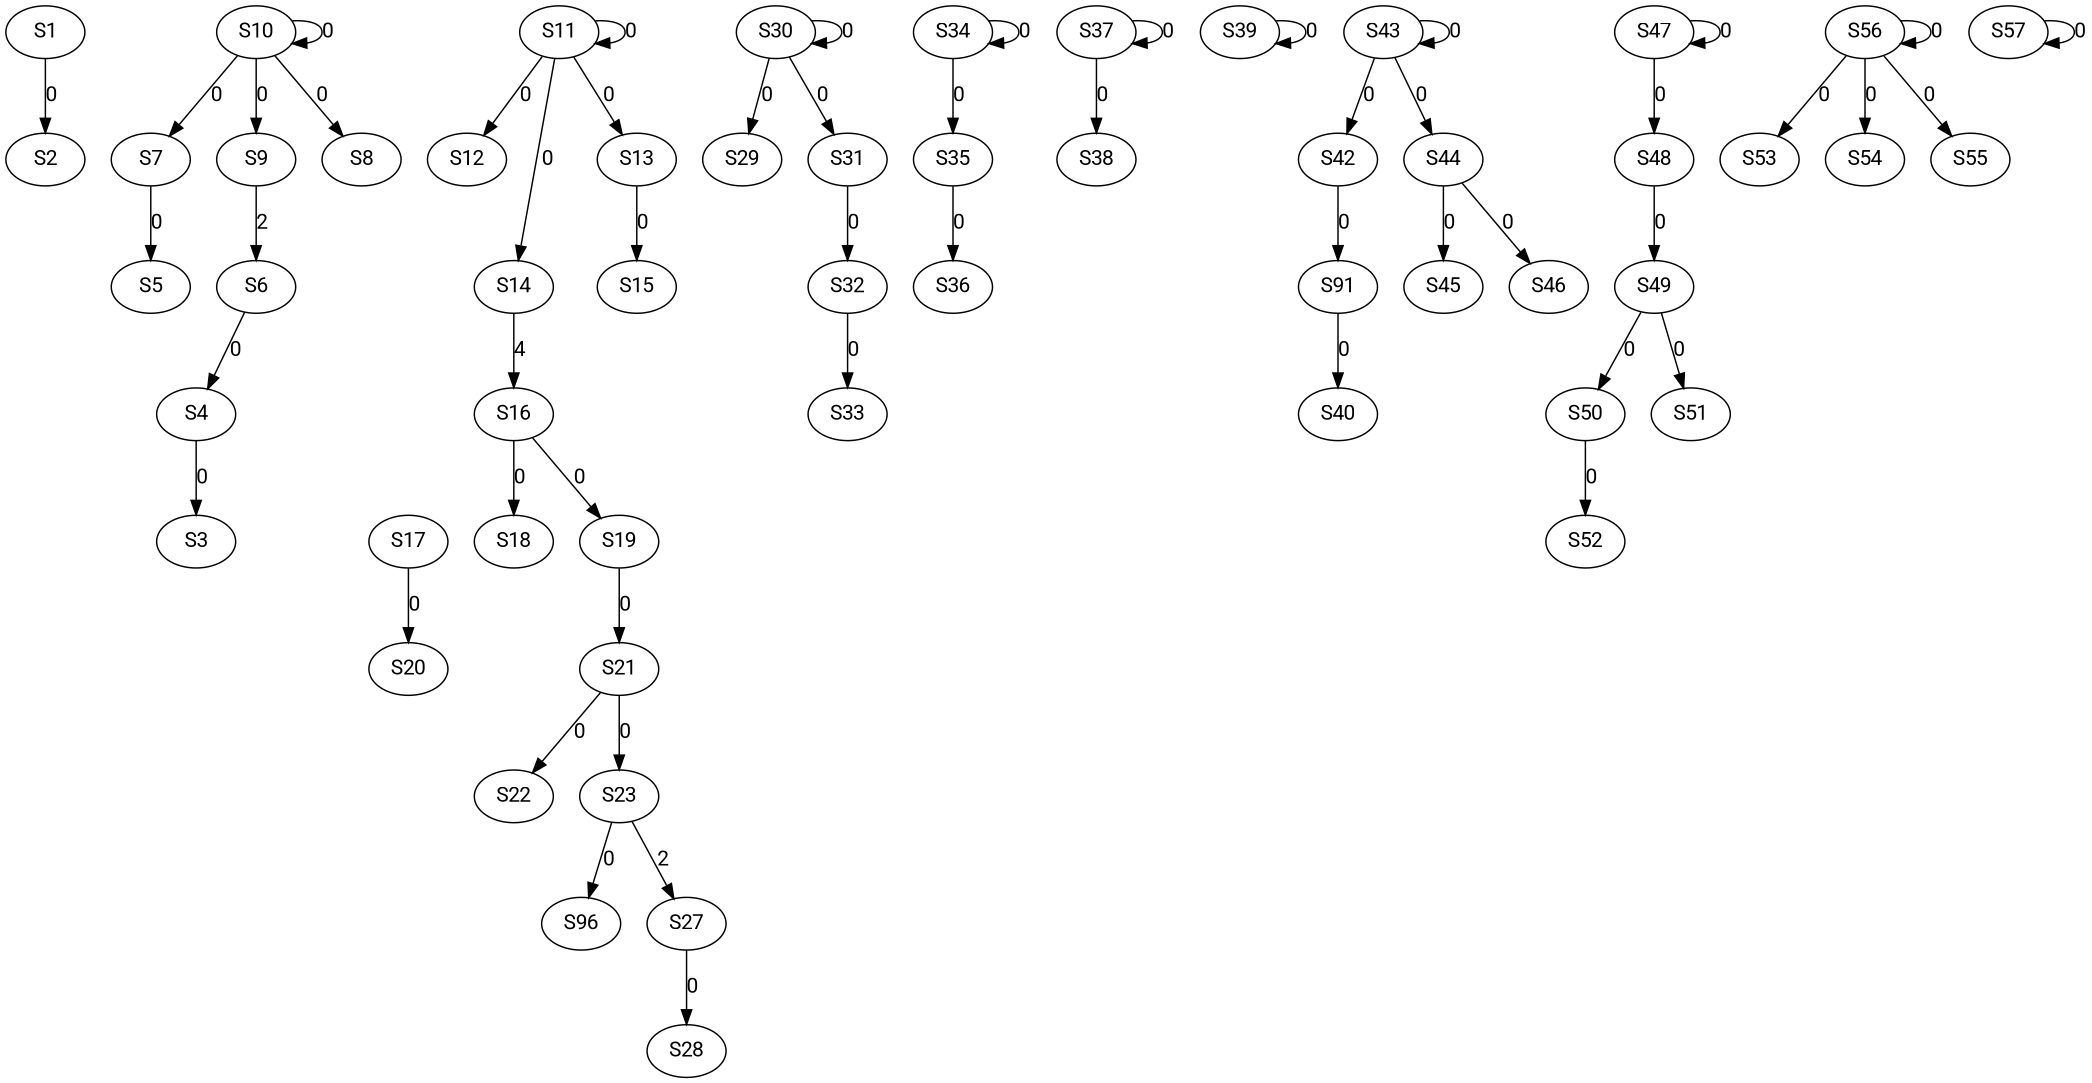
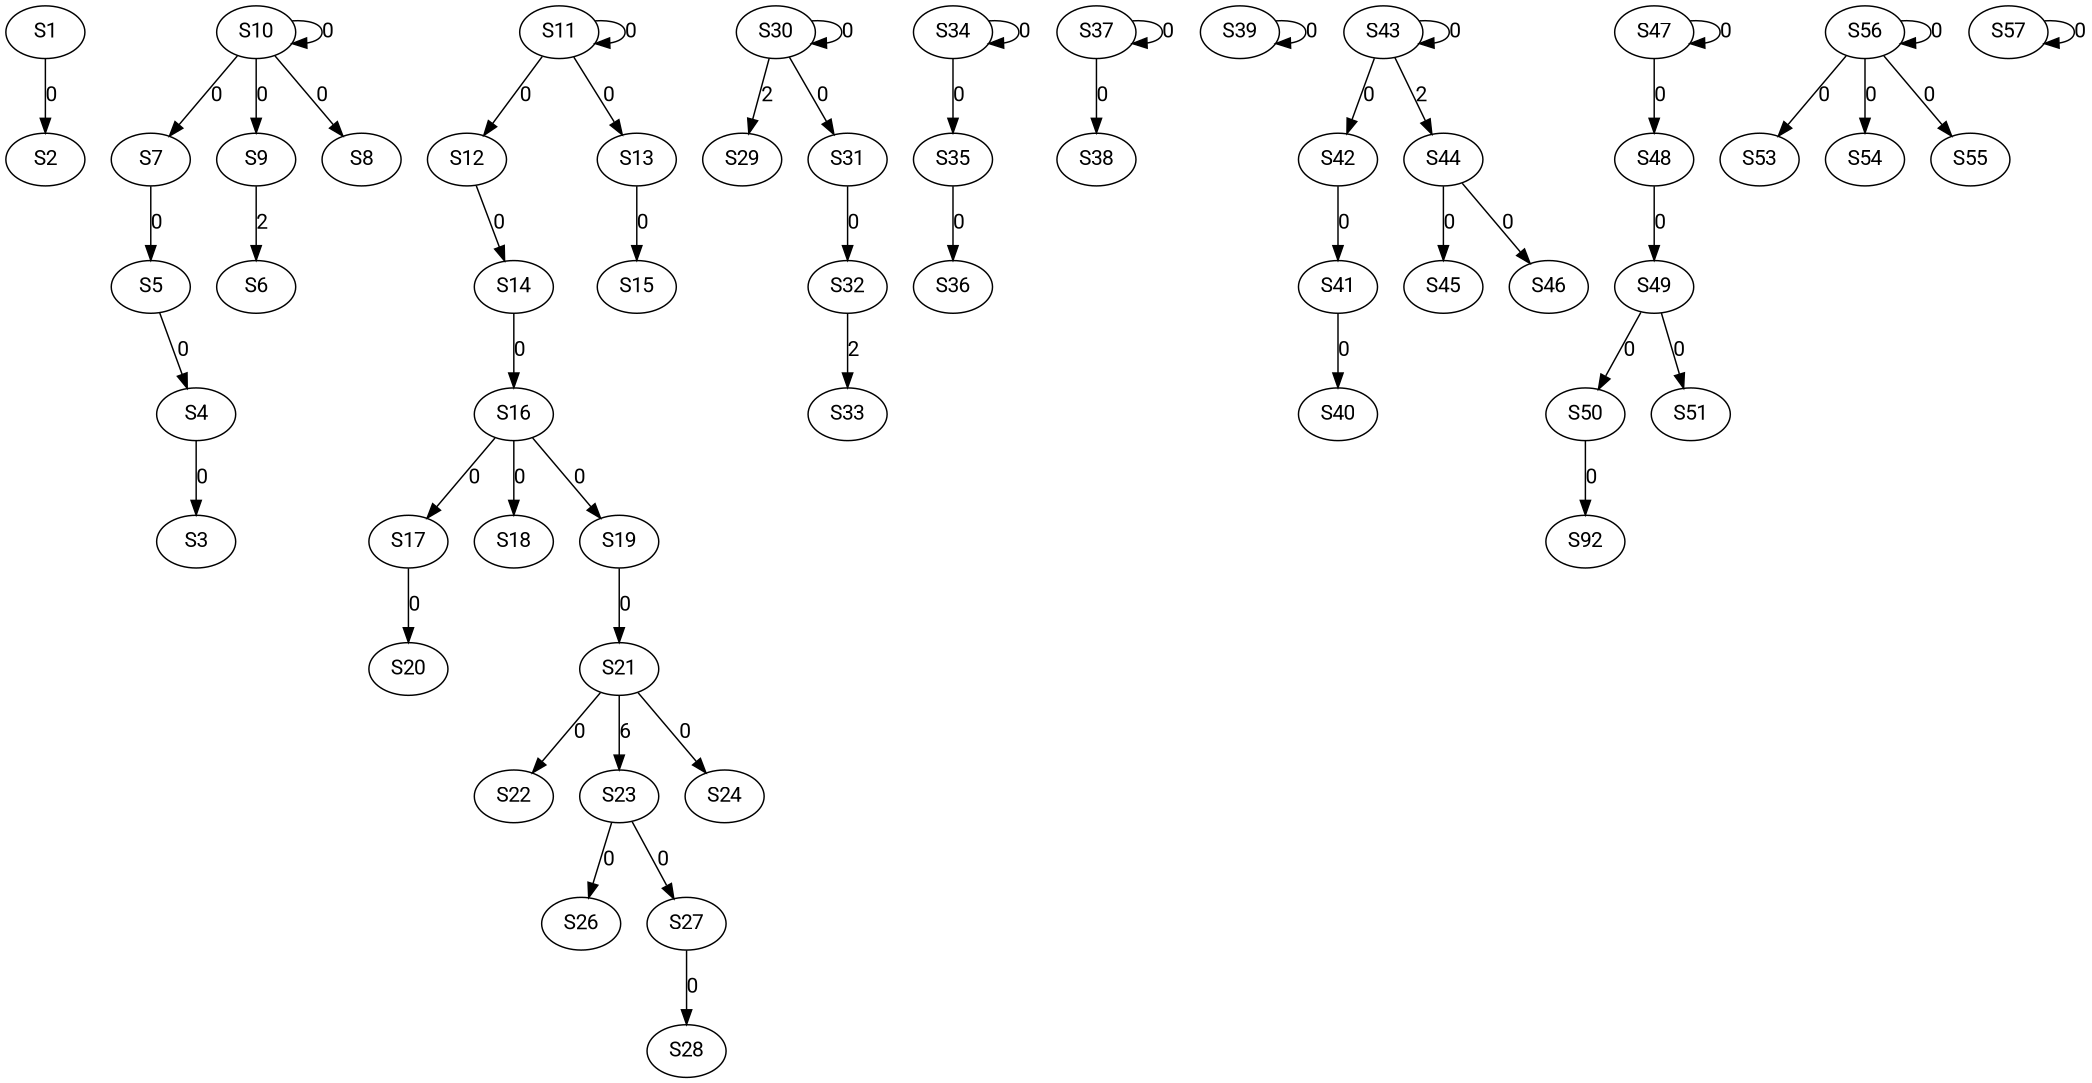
(767, 96) -> (767, 96)
(1421, 96) -> (1421, 96)
(538, 152) -> (488, 216)
(1338, 287) -> (1338, 287)
(229, 344) -> (171, 344)
(520, 351) -> (520, 351)
(853, 351) -> (853, 351)
none -> (466, 472)
(1585, 542) -> (1585, 542)
(625, 733) -> (625, 733)
none -> (725, 796)
(663, 860) -> (663, 860)
(581, 924) -> (581, 924)
